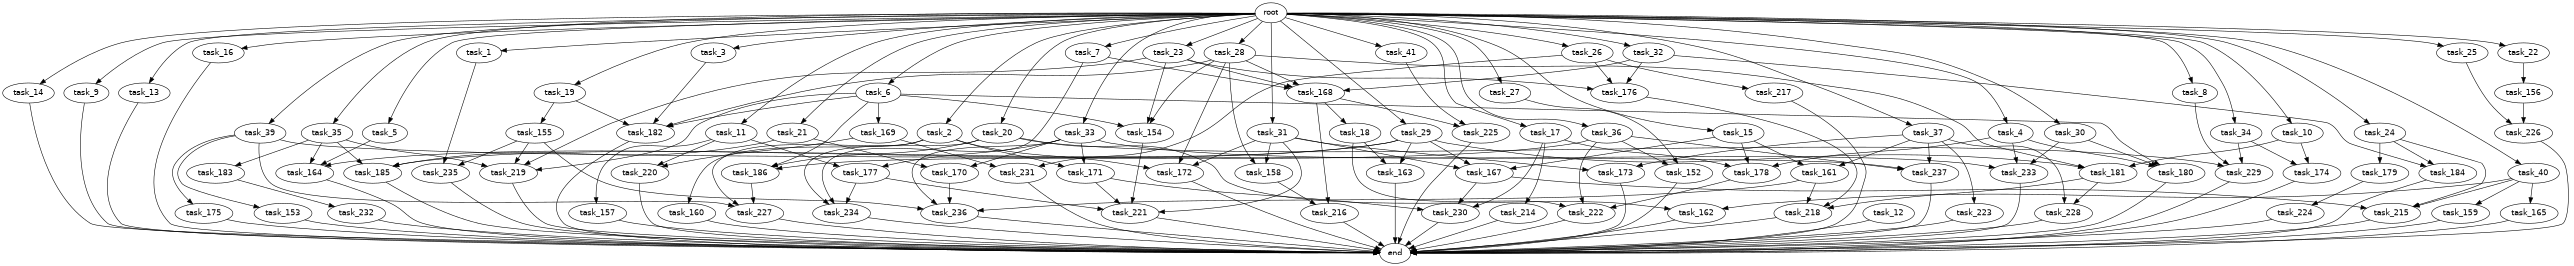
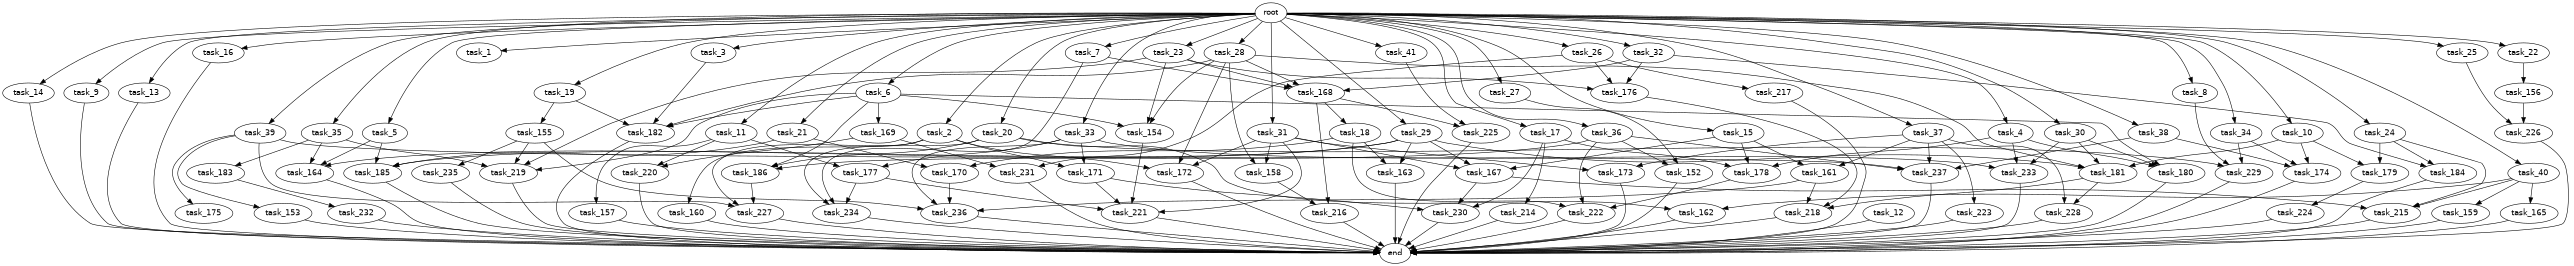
(461, 110) -> none
none -> (2154, 133)
none -> (2087, 151)
(1018, 152) -> (1119, 151)
none -> (2336, 152)
(351, 154) -> (379, 152)
(800, 247) -> none
